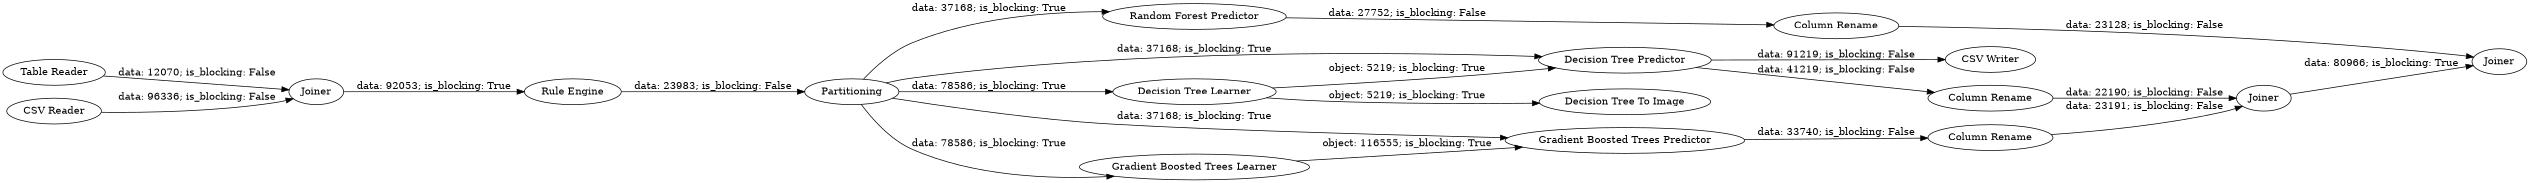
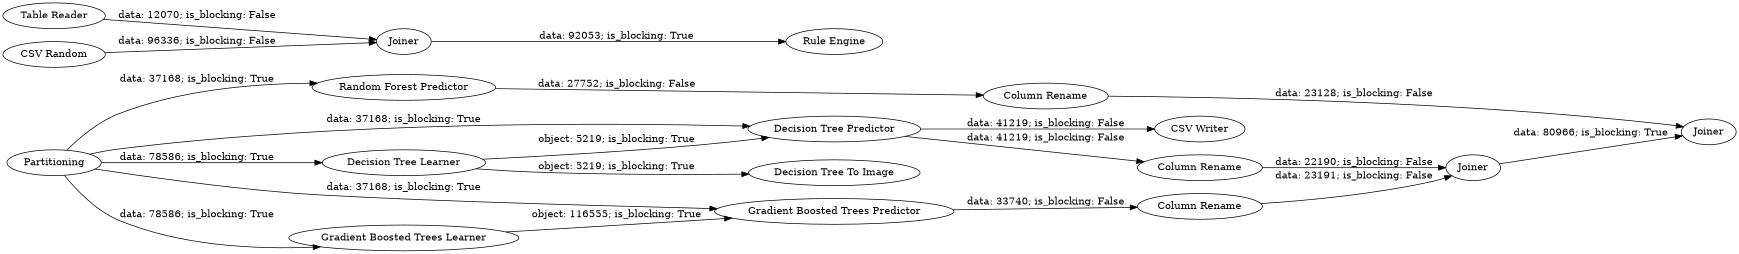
(1836, 55) -> (1046, 124)
(709, 92) -> none
(54, 111) -> (54, 54)
